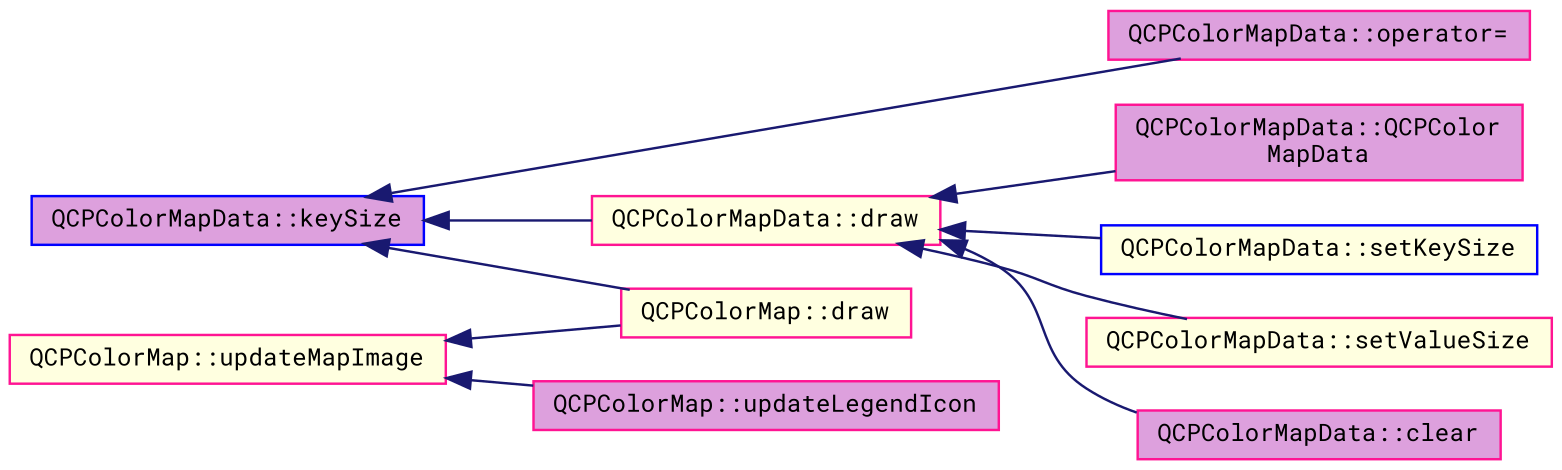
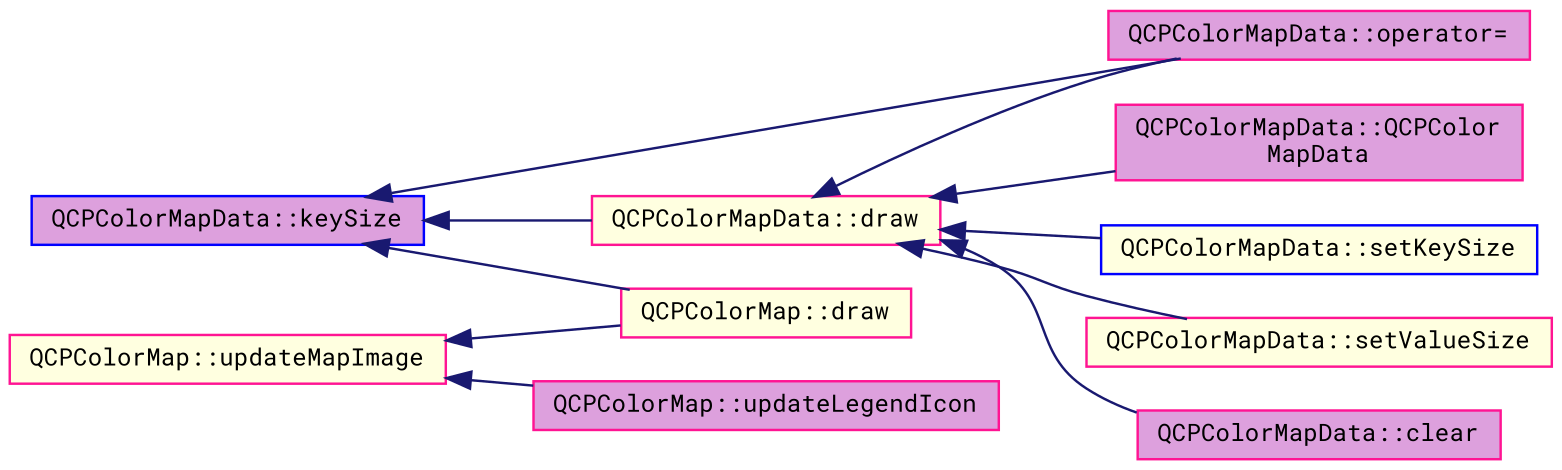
none -> (1003, 112)
